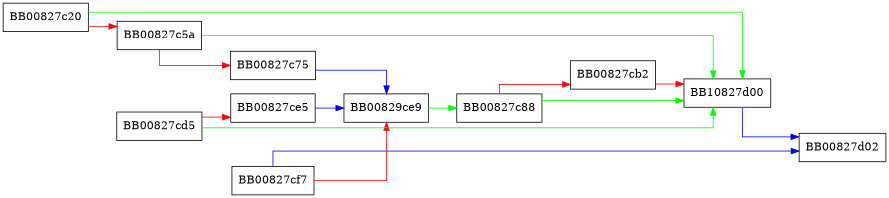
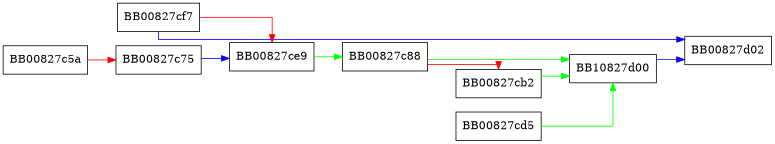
(46, 17) -> none
(475, 36) -> none
(666, 84) -> (552, 76)
(273, 108) -> none
(386, 108) -> (272, 57)
